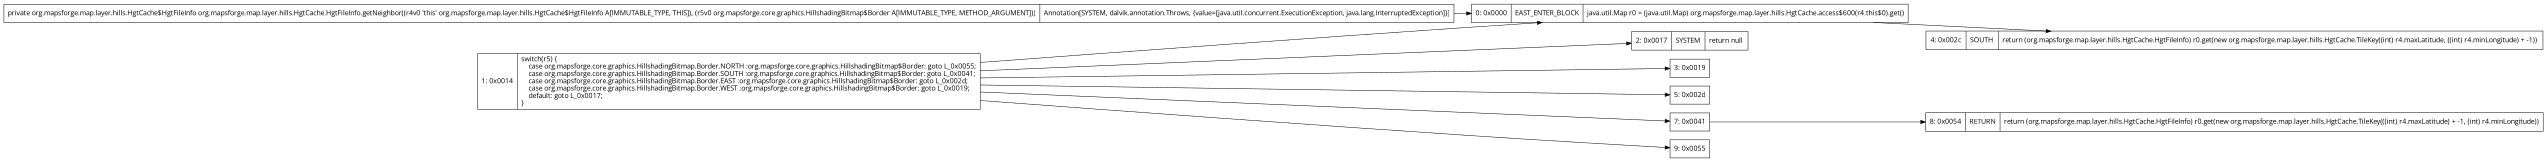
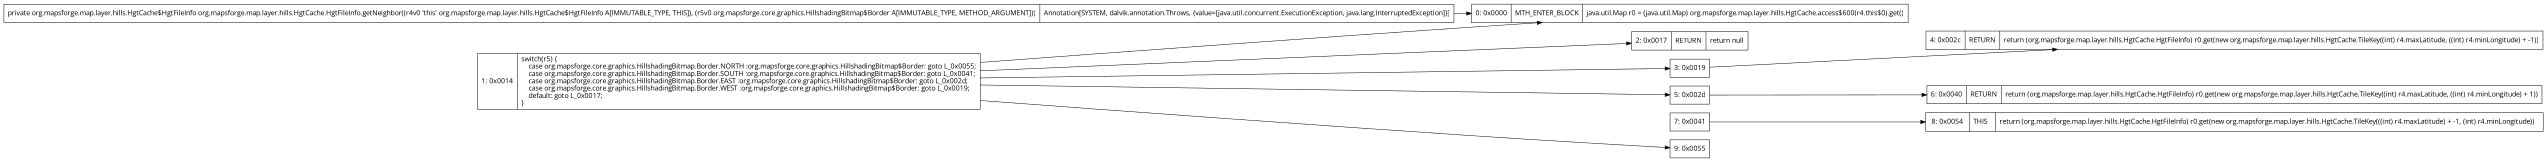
(1547, 13) -> (1547, 13)
(1960, 27) -> (1881, 58)
(1982, 40) -> (1982, 40)
(1688, 41) -> (1689, 41)
none -> (2234, 95)
(1323, 106) -> none
(1983, 122) -> (1980, 122)
